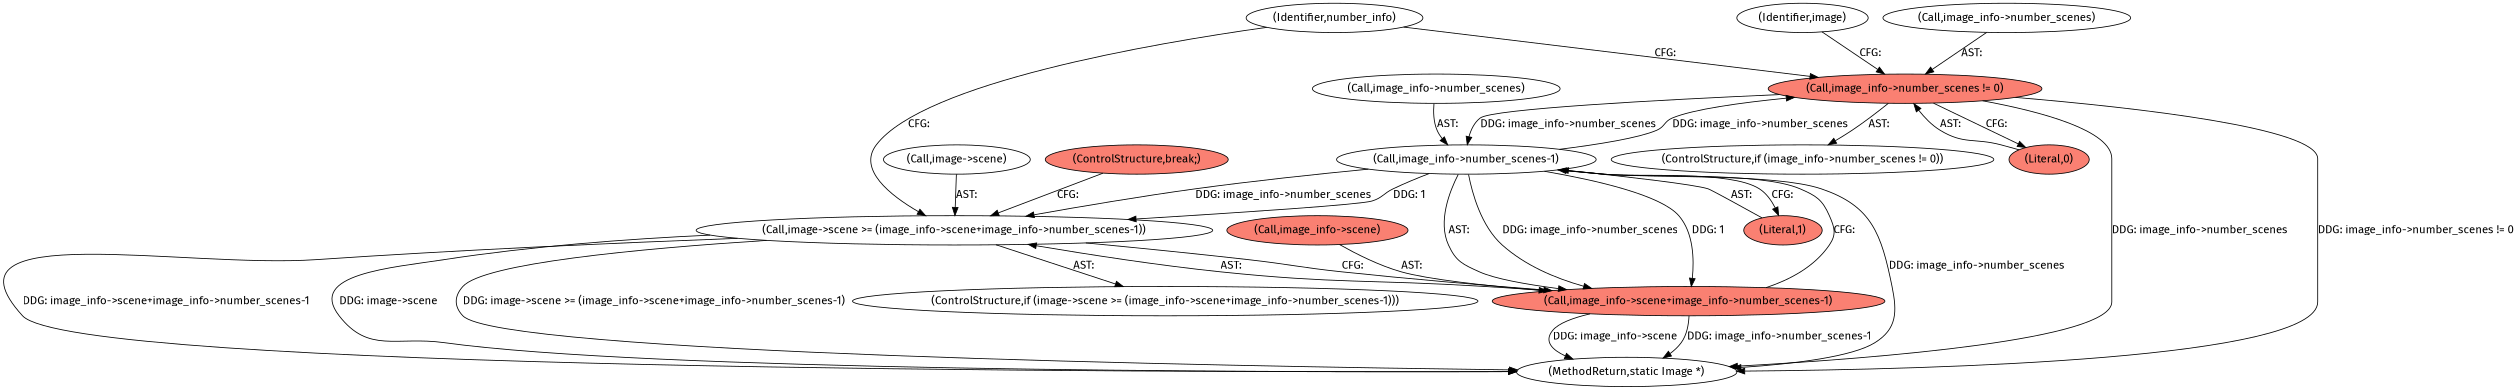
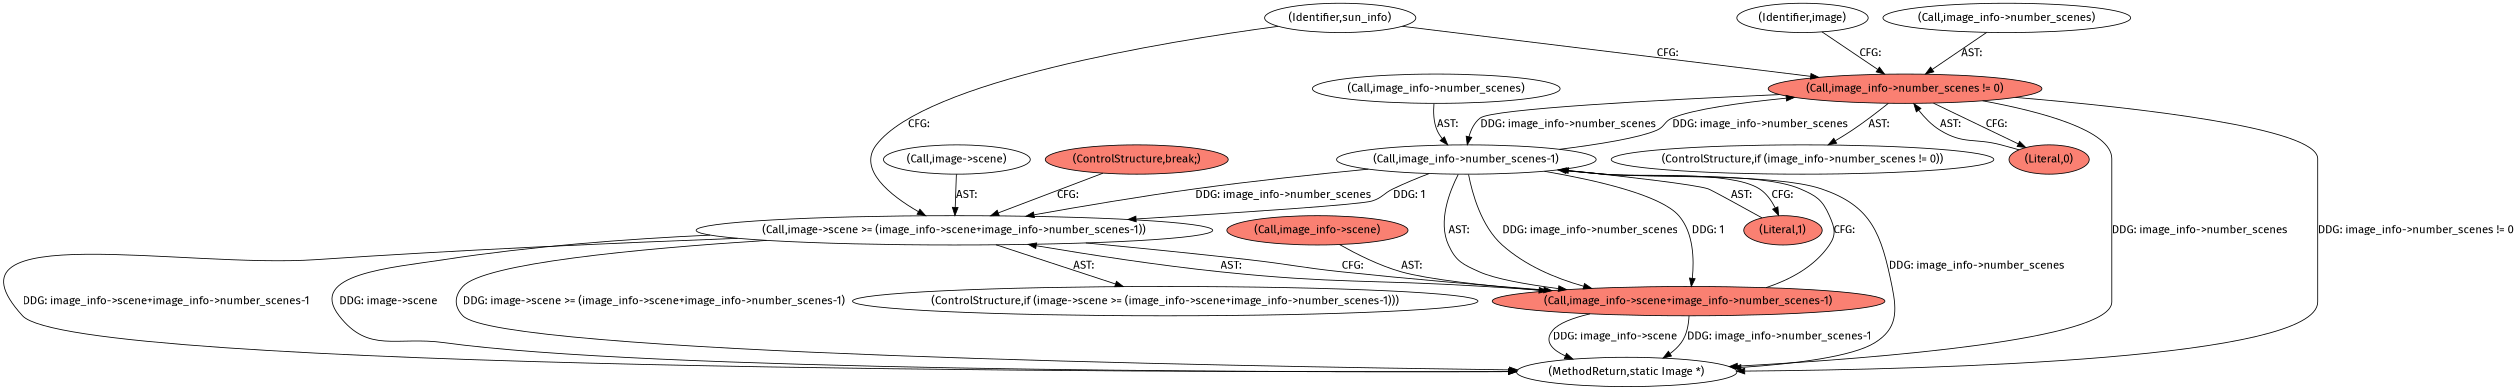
(1335, 18) -> (1340, 18)
